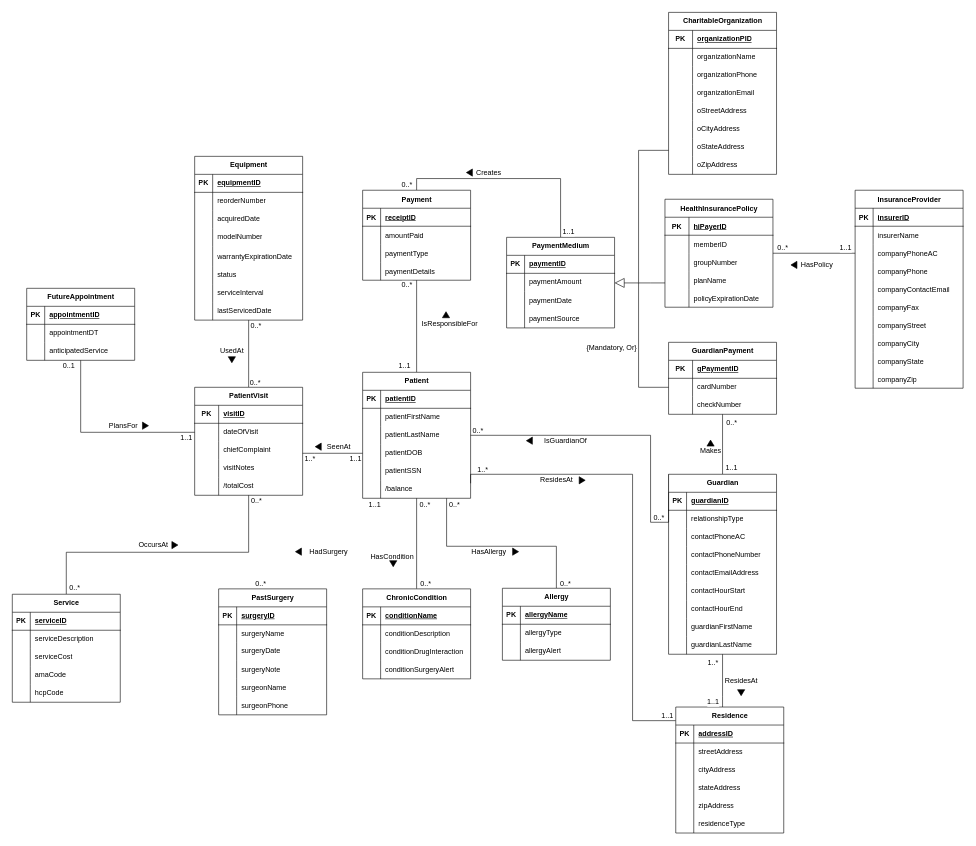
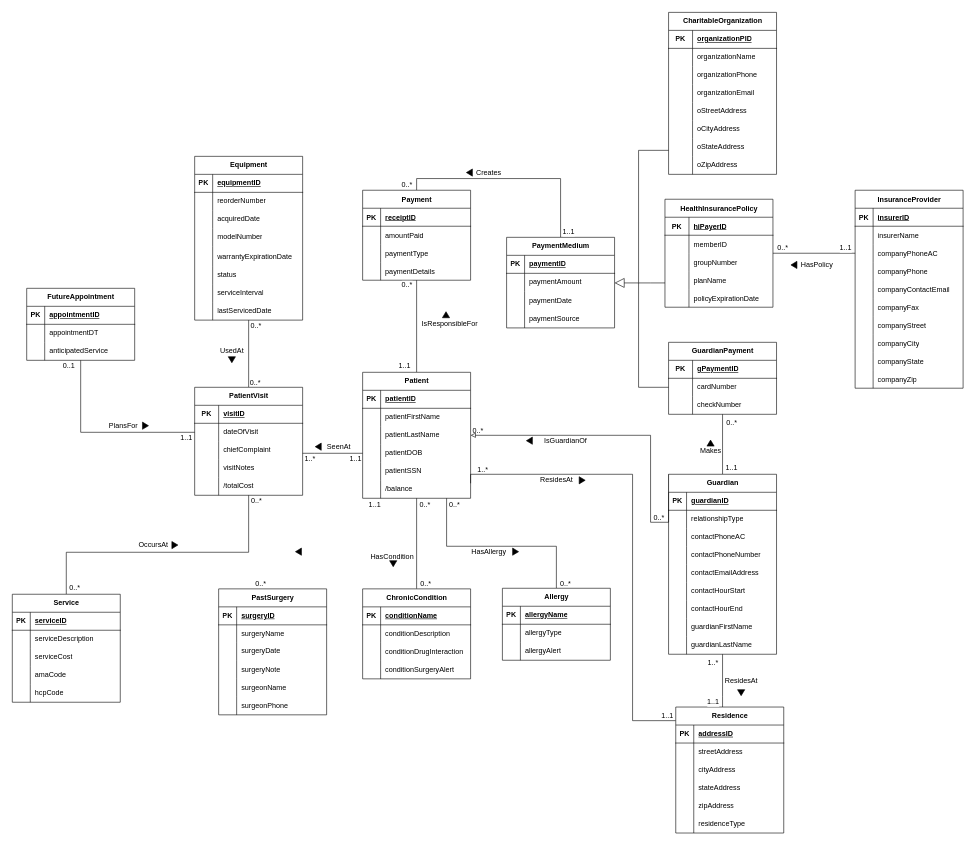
(612, 348) -> none
(475, 435) -> (477, 435)
(329, 552) -> none
